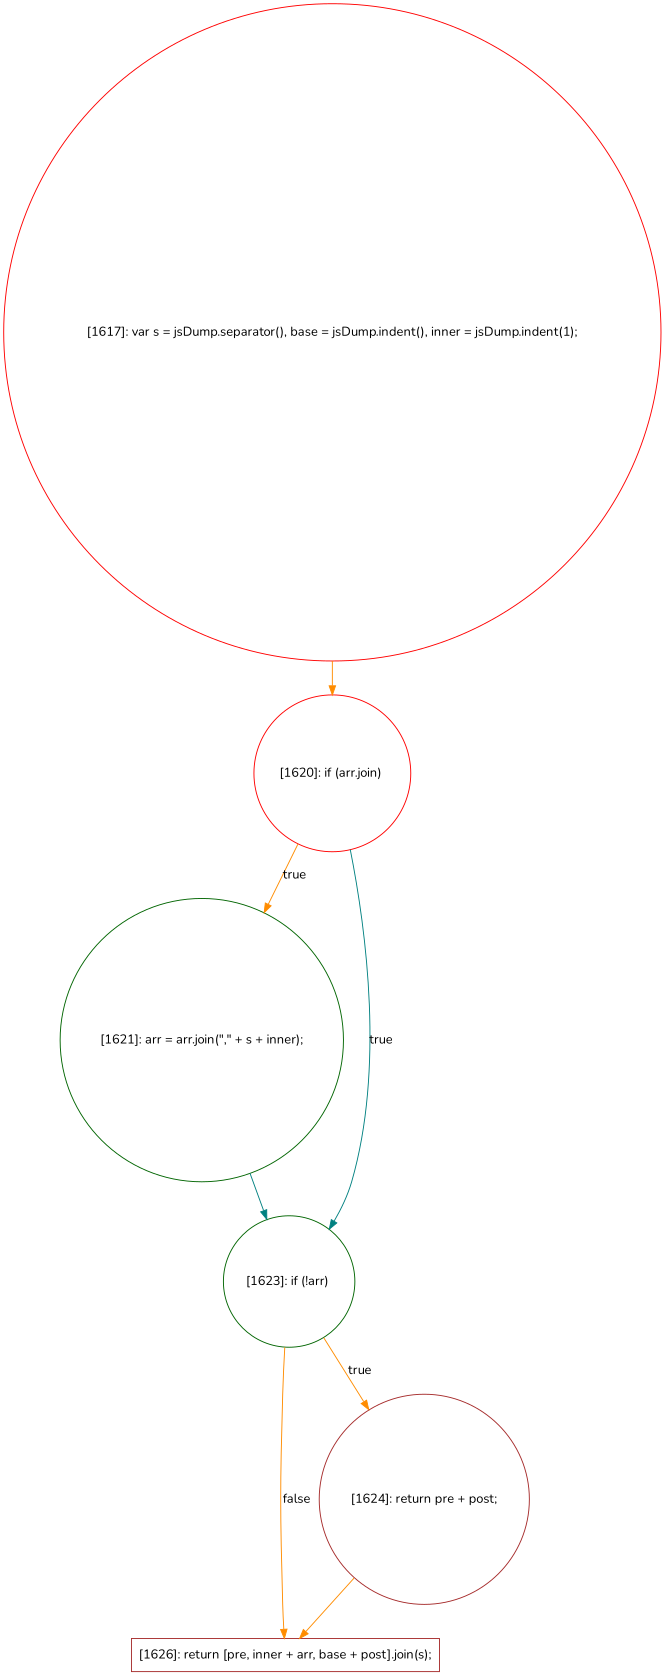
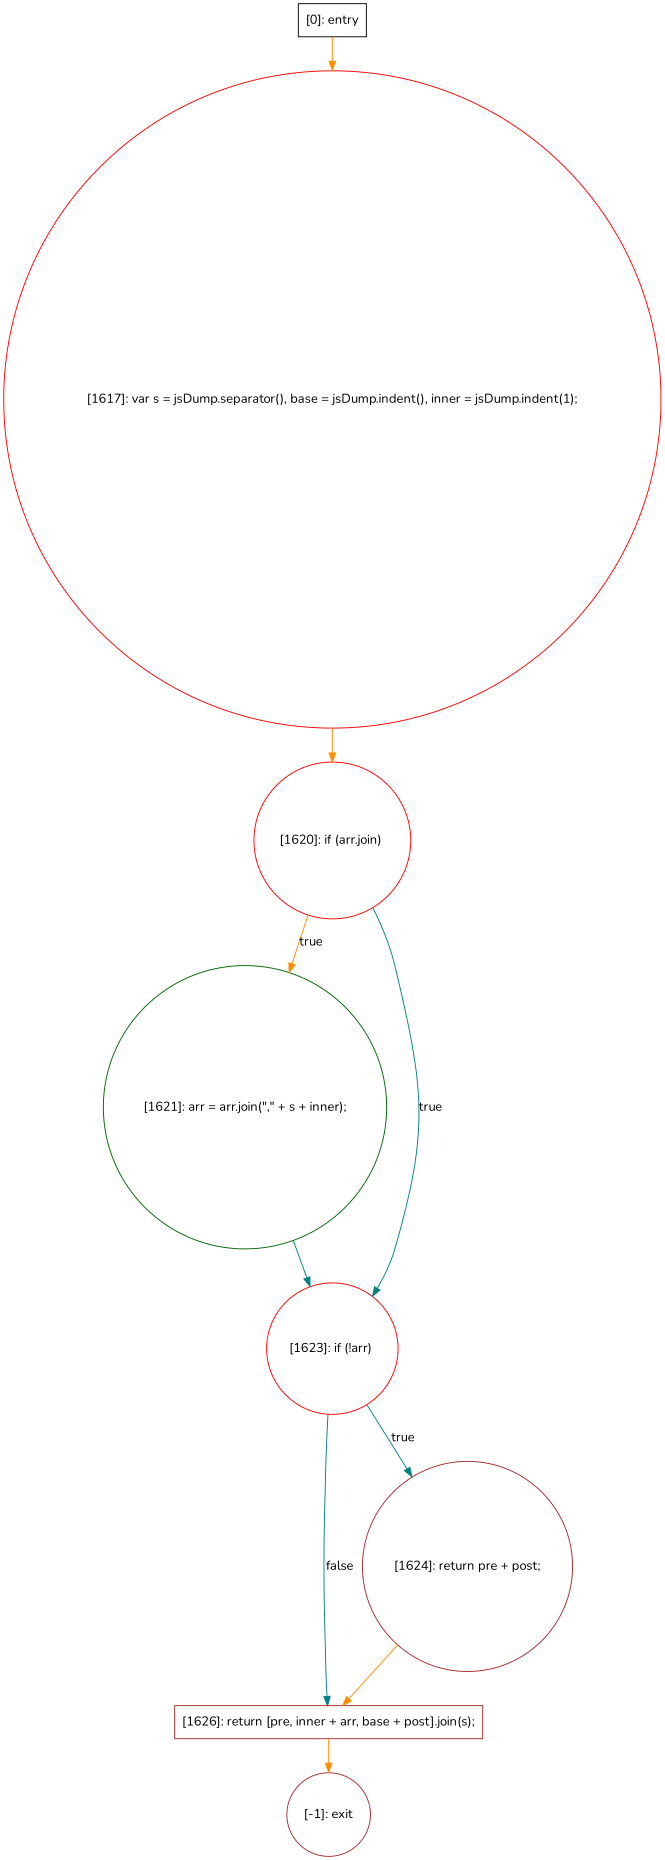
none -> (332, 20)
(289, 1282) -> (332, 1349)
(344, 1370) -> (387, 1437)
(281, 1488) -> (324, 1555)
none -> (329, 1815)
